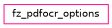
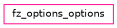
(56, 14) -> (59, 14)
